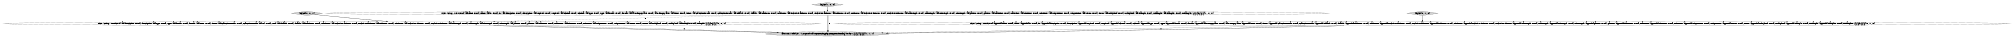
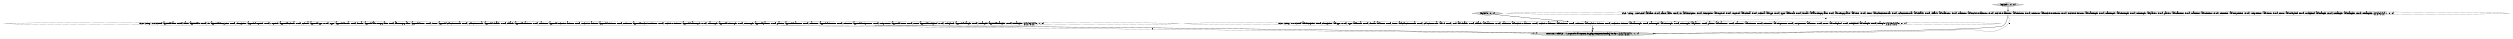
(1422, 13) -> none
